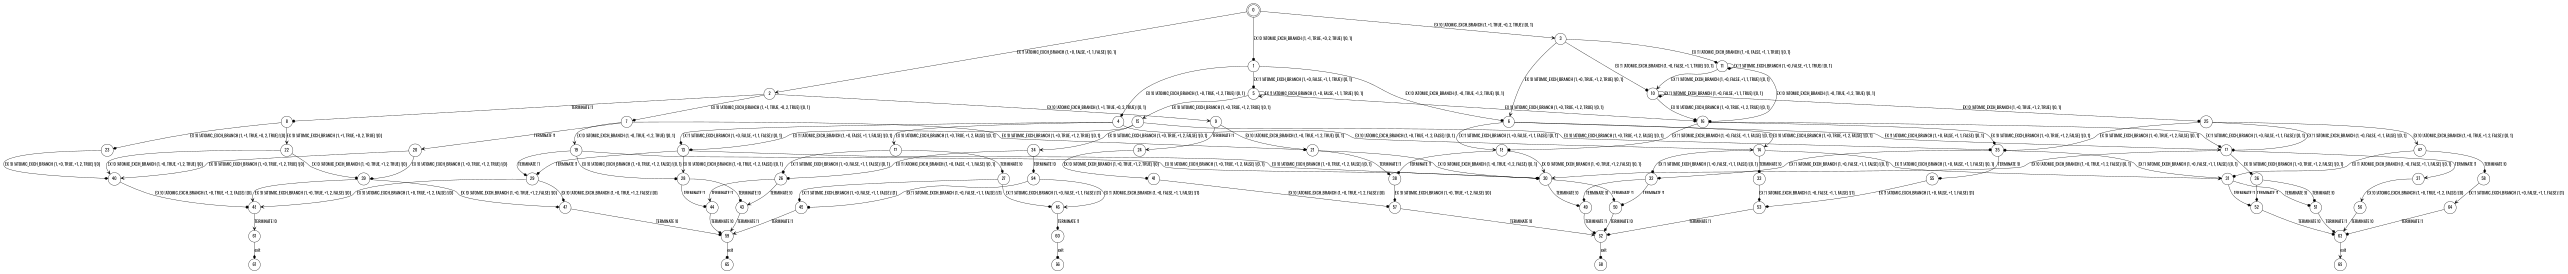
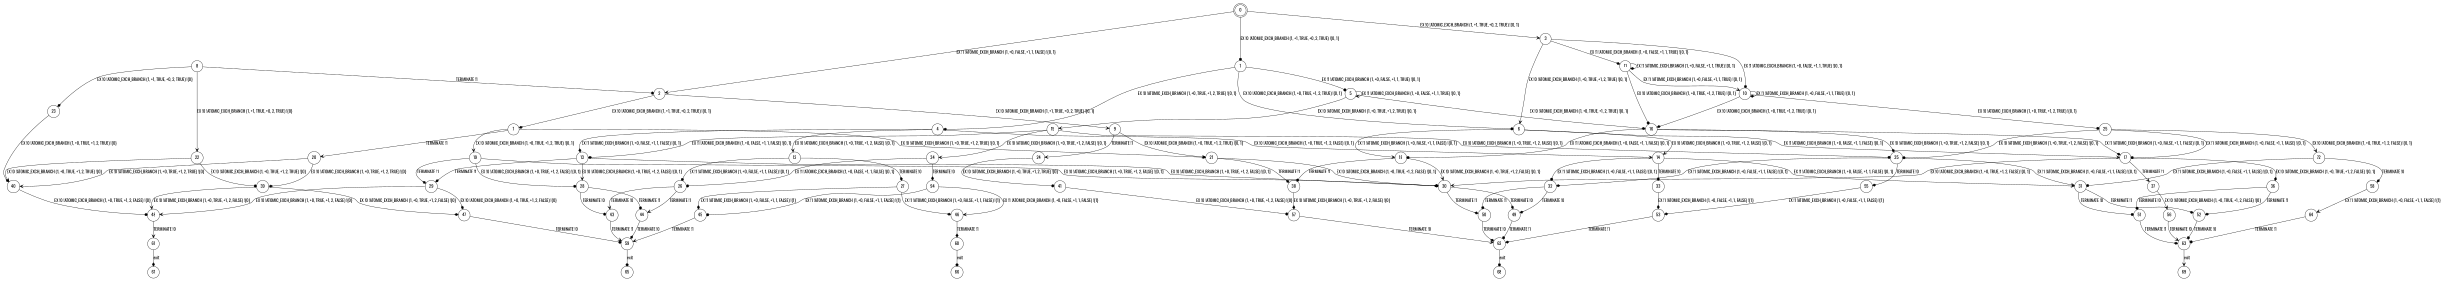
(529, 108) -> (427, 80)
(2420, 150) -> (2319, 158)
